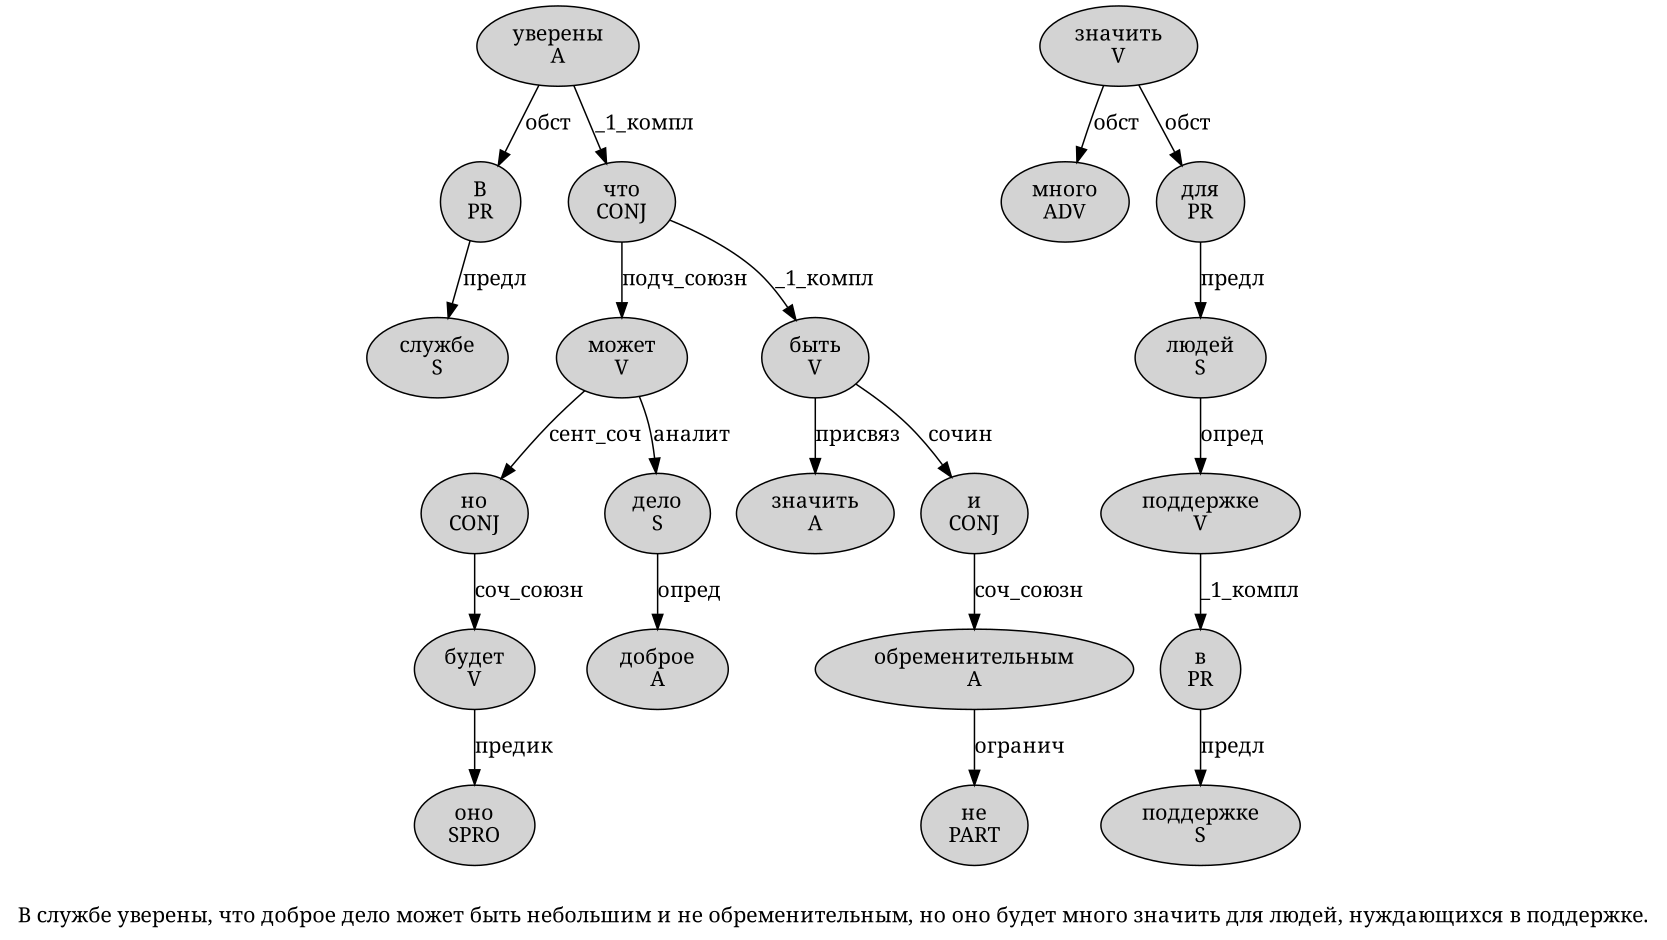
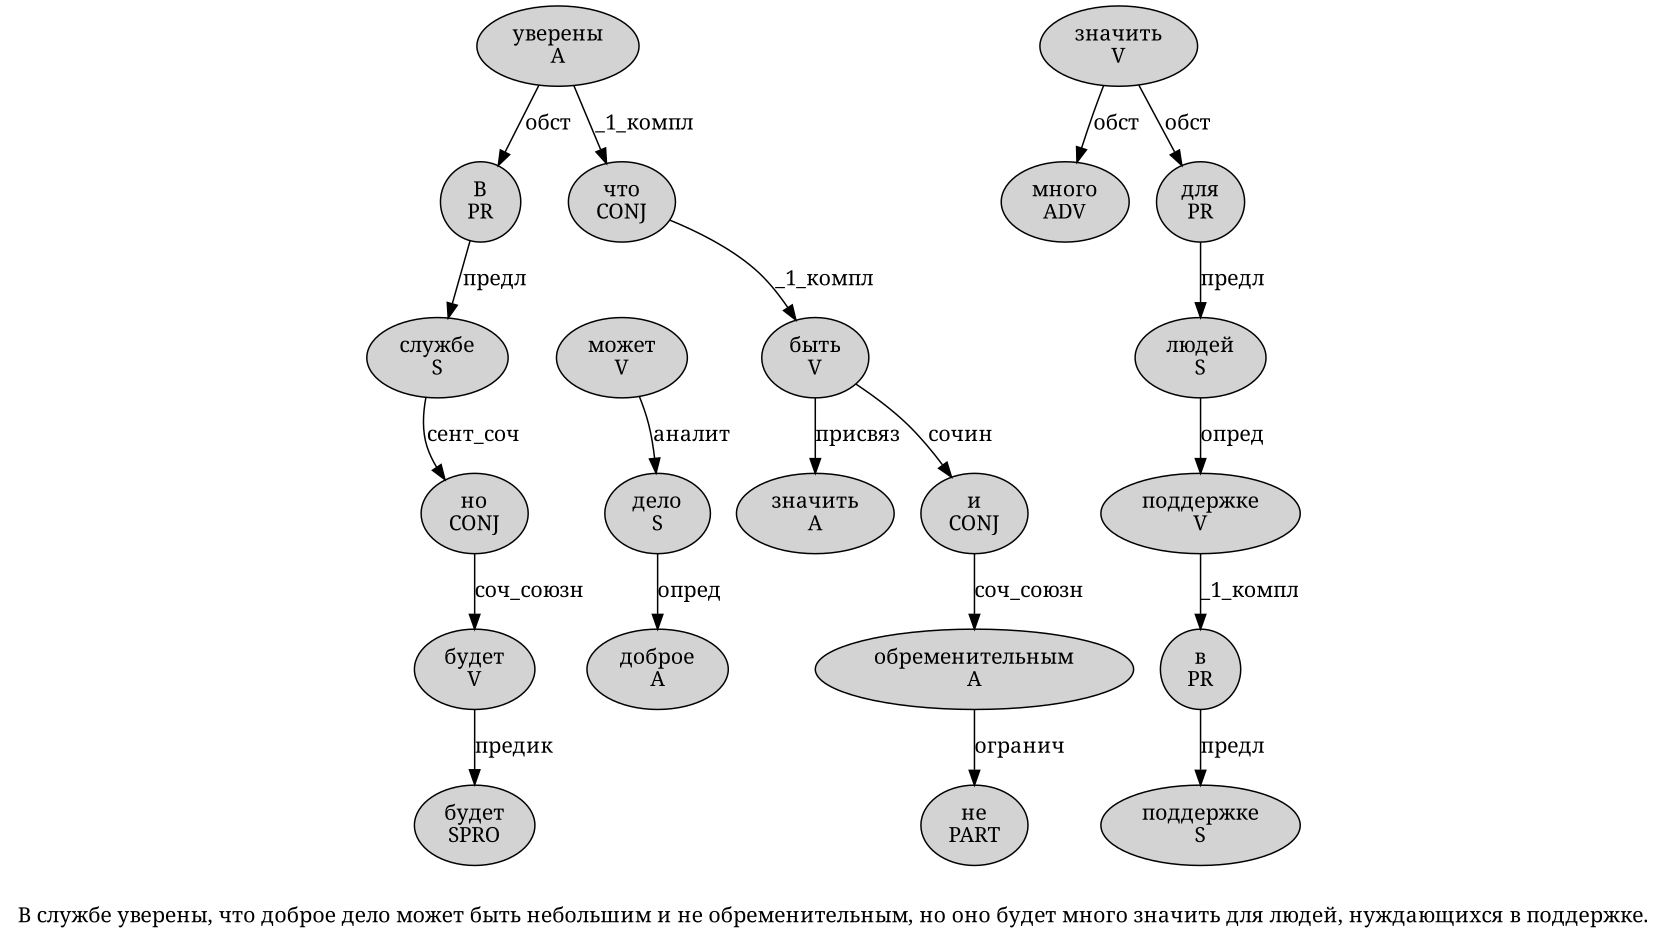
(622, 272) -> none
(546, 427) -> (424, 433)
(475, 825) -> (475, 825)
